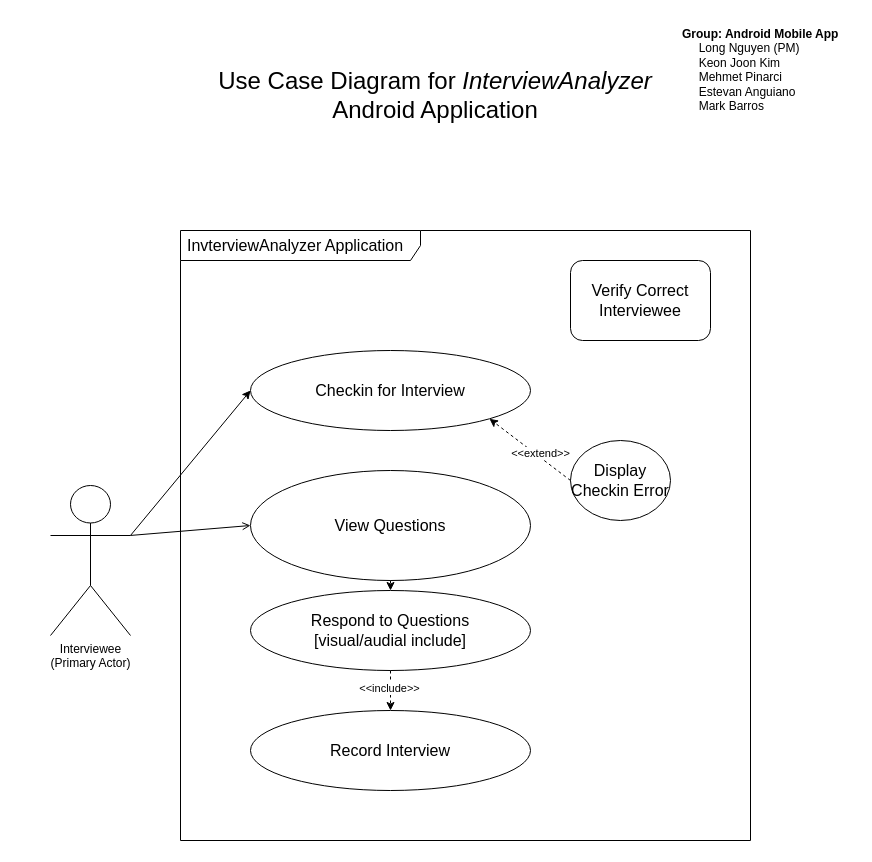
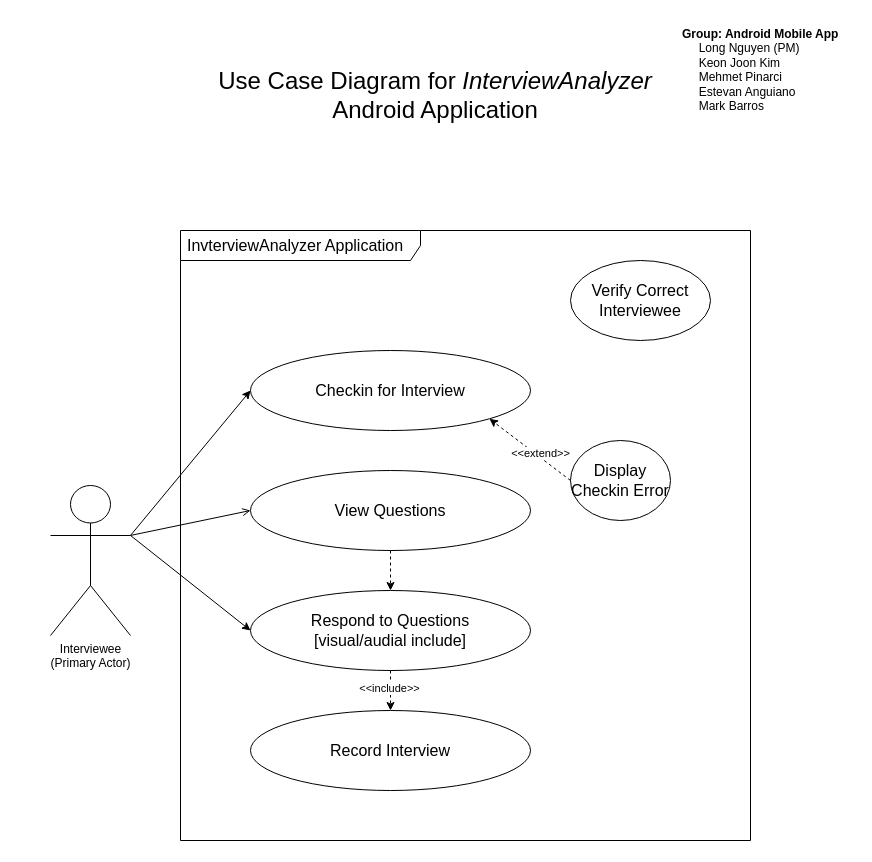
(641, 301) -> (641, 301)
(391, 526) -> (391, 511)
none -> (189, 582)
